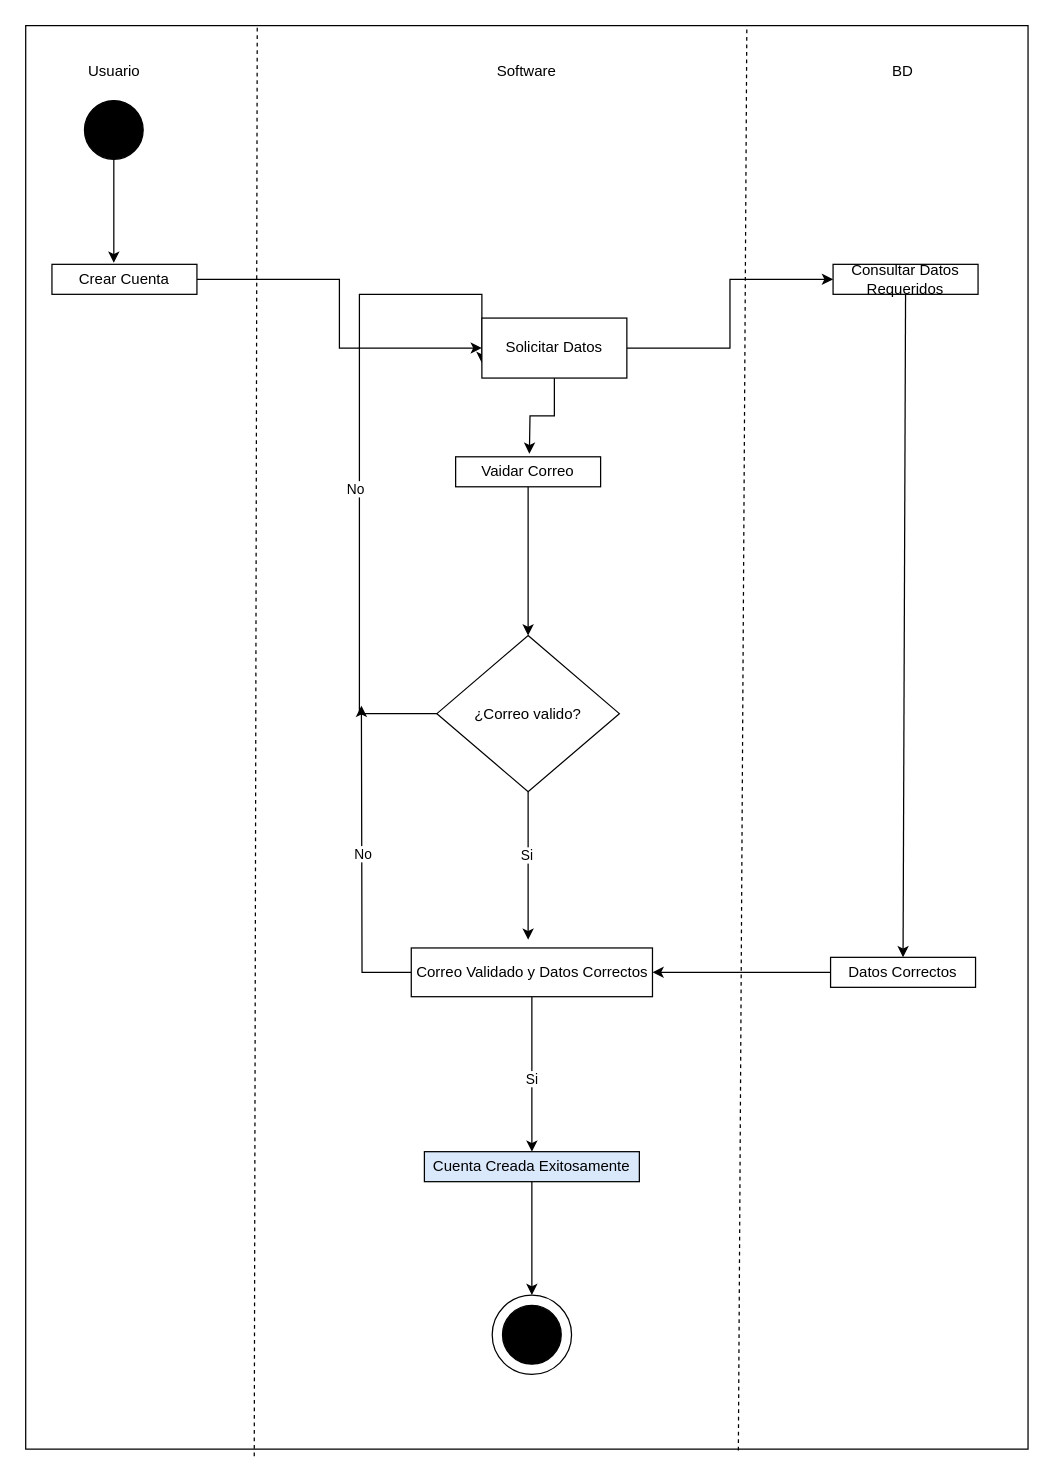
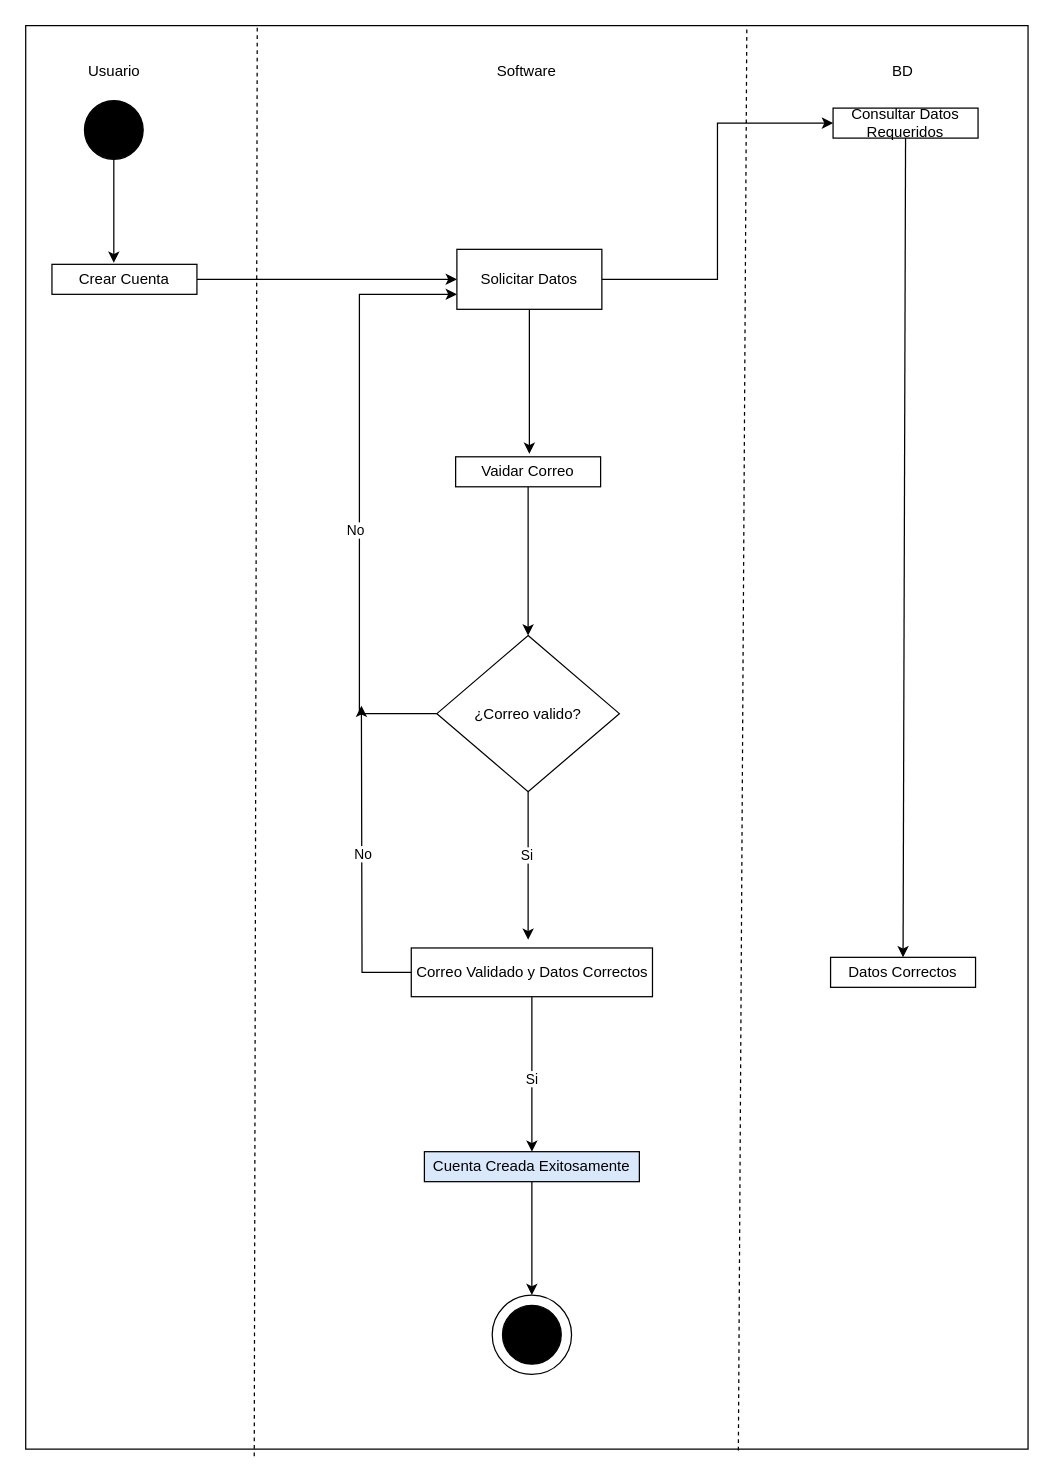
(906, 279) -> (906, 123)
(554, 348) -> (529, 279)
(746, 973) -> none
